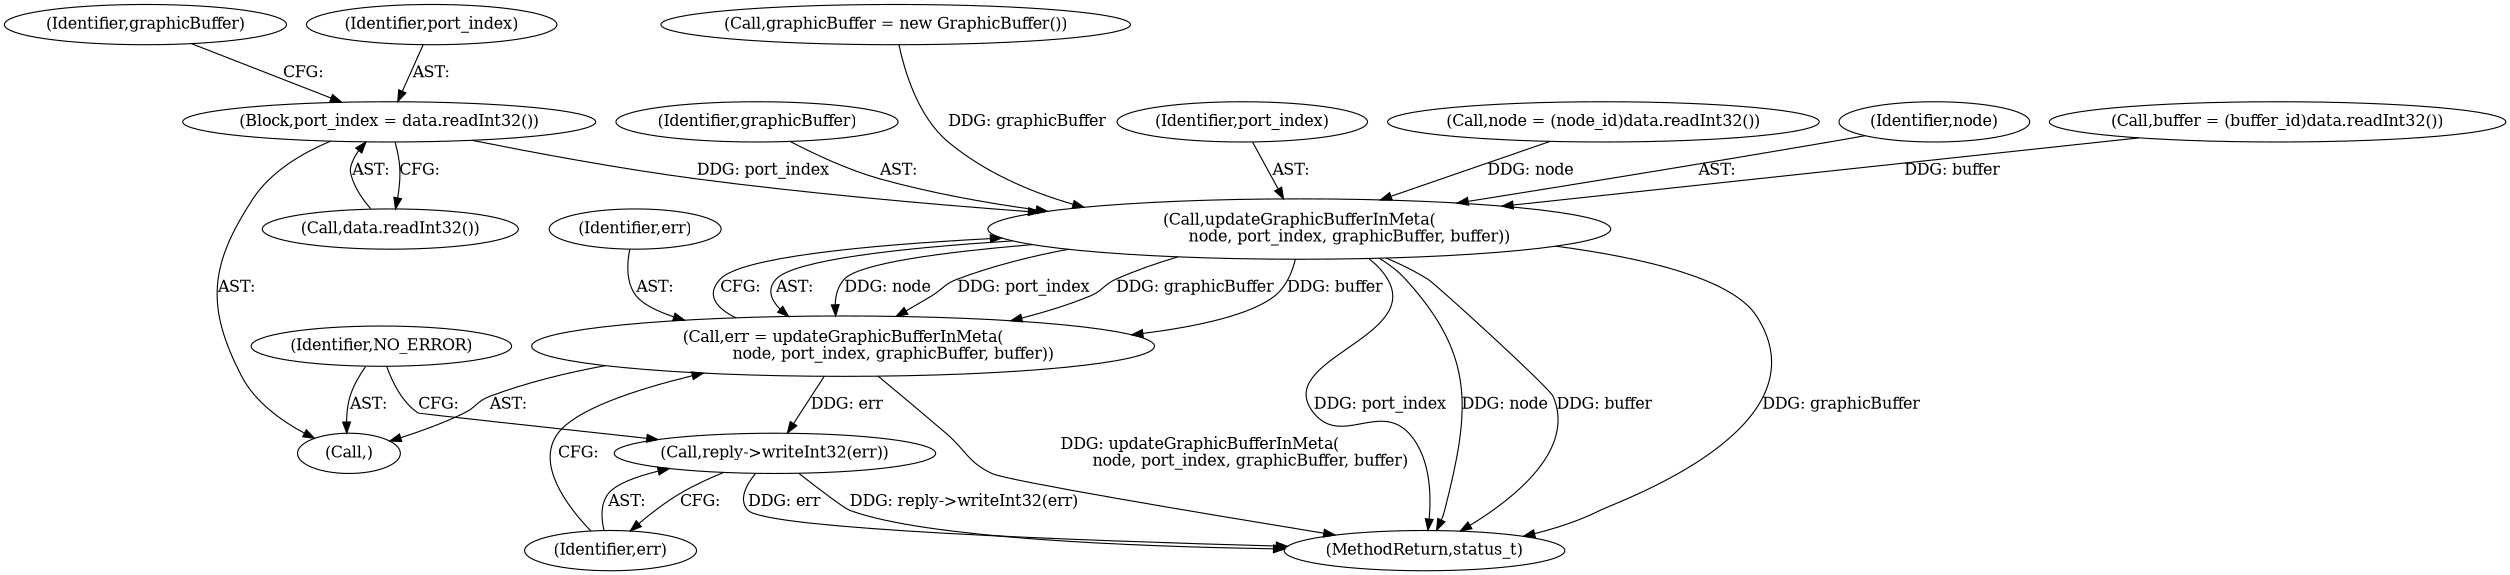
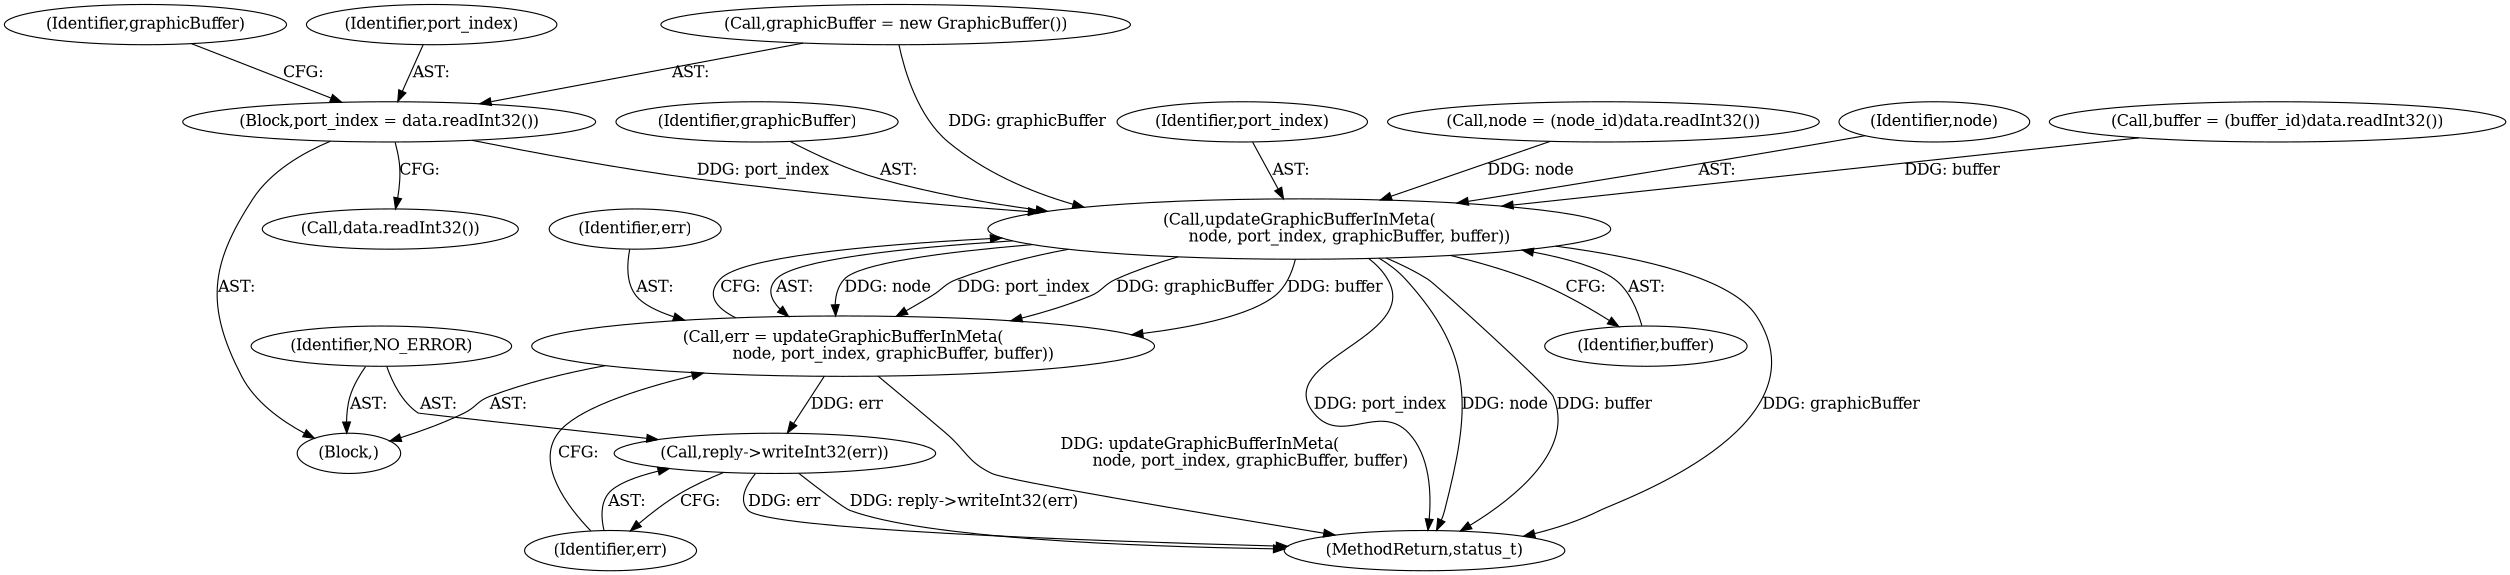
(353, 181) -> (647, 72)
none -> (1646, 346)
(441, 405) -> (441, 405)
(349, 453) -> (349, 453)
